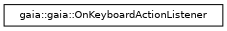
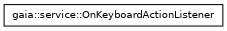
(113, 15) -> (113, 15)
